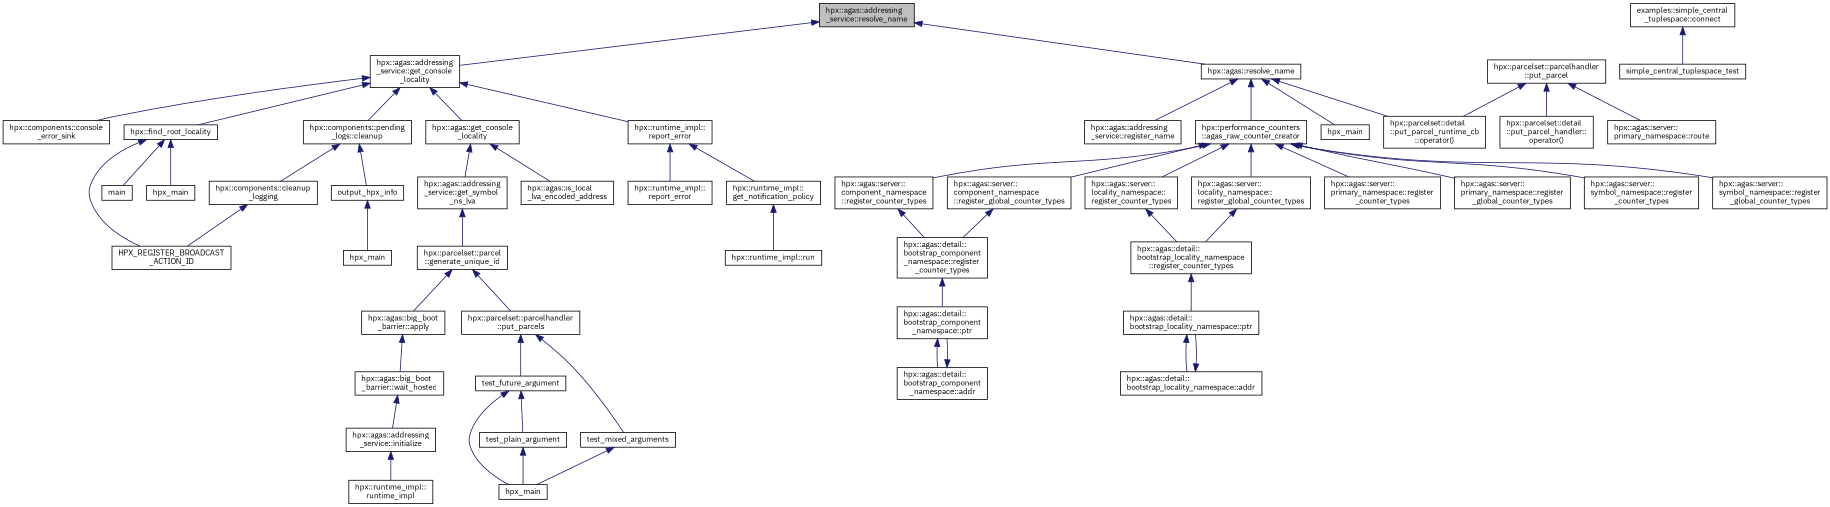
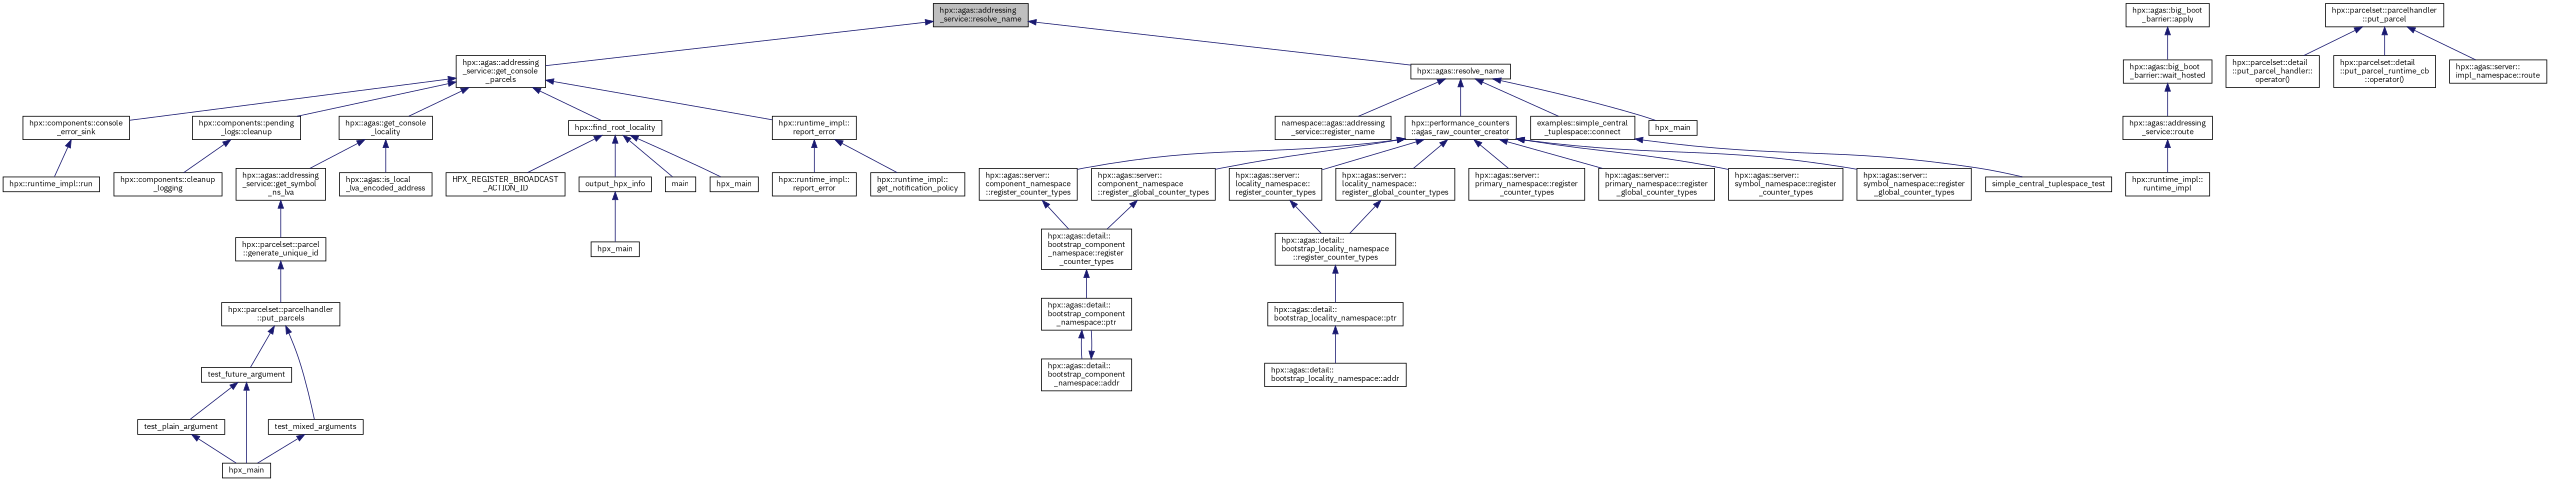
(415, 72) -> (501, 72)
(1333, 99) -> (1521, 99)
(1133, 132) -> (1333, 128)
(1662, 132) -> (2498, 72)
(363, 169) -> (615, 160)
(214, 228) -> none
(774, 231) -> (61, 162)
(430, 293) -> none
(1196, 349) -> none
(391, 440) -> (2168, 128)
